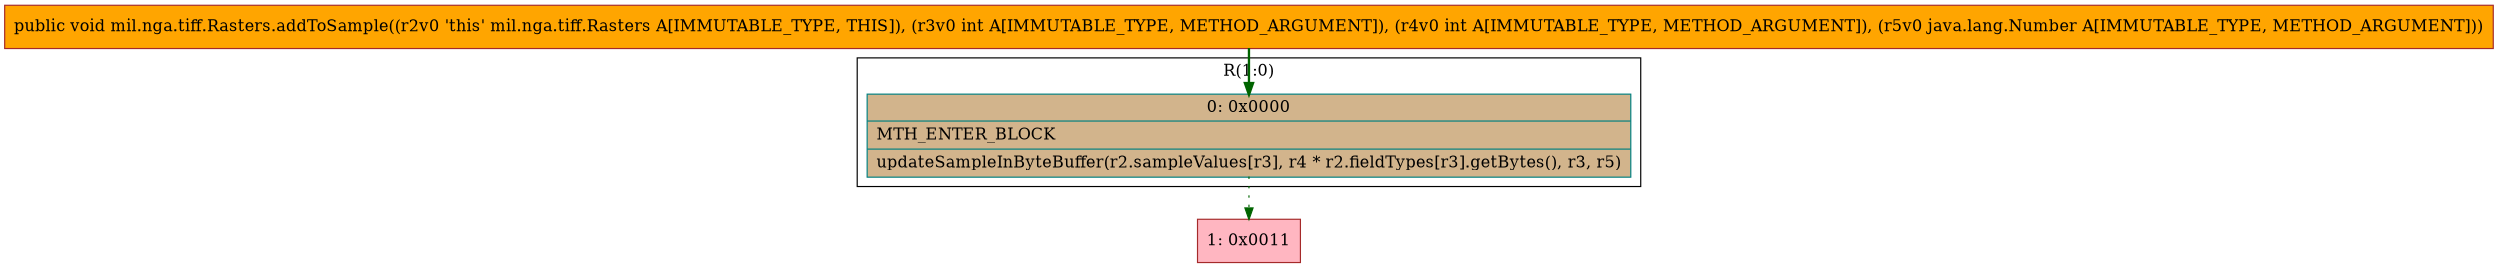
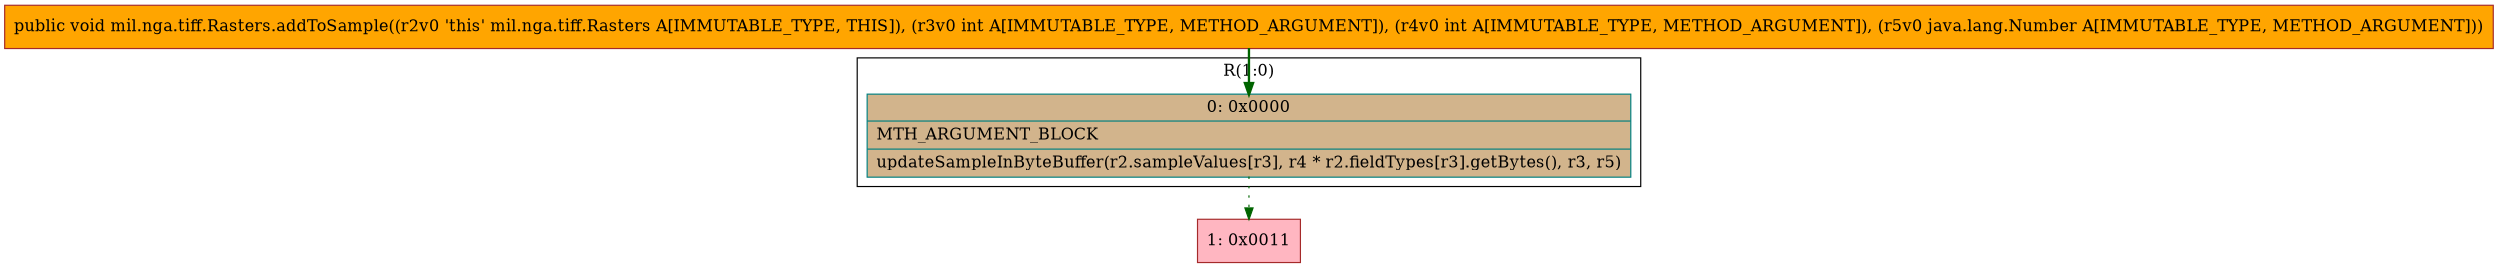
(967, 134) -> (988, 134)
